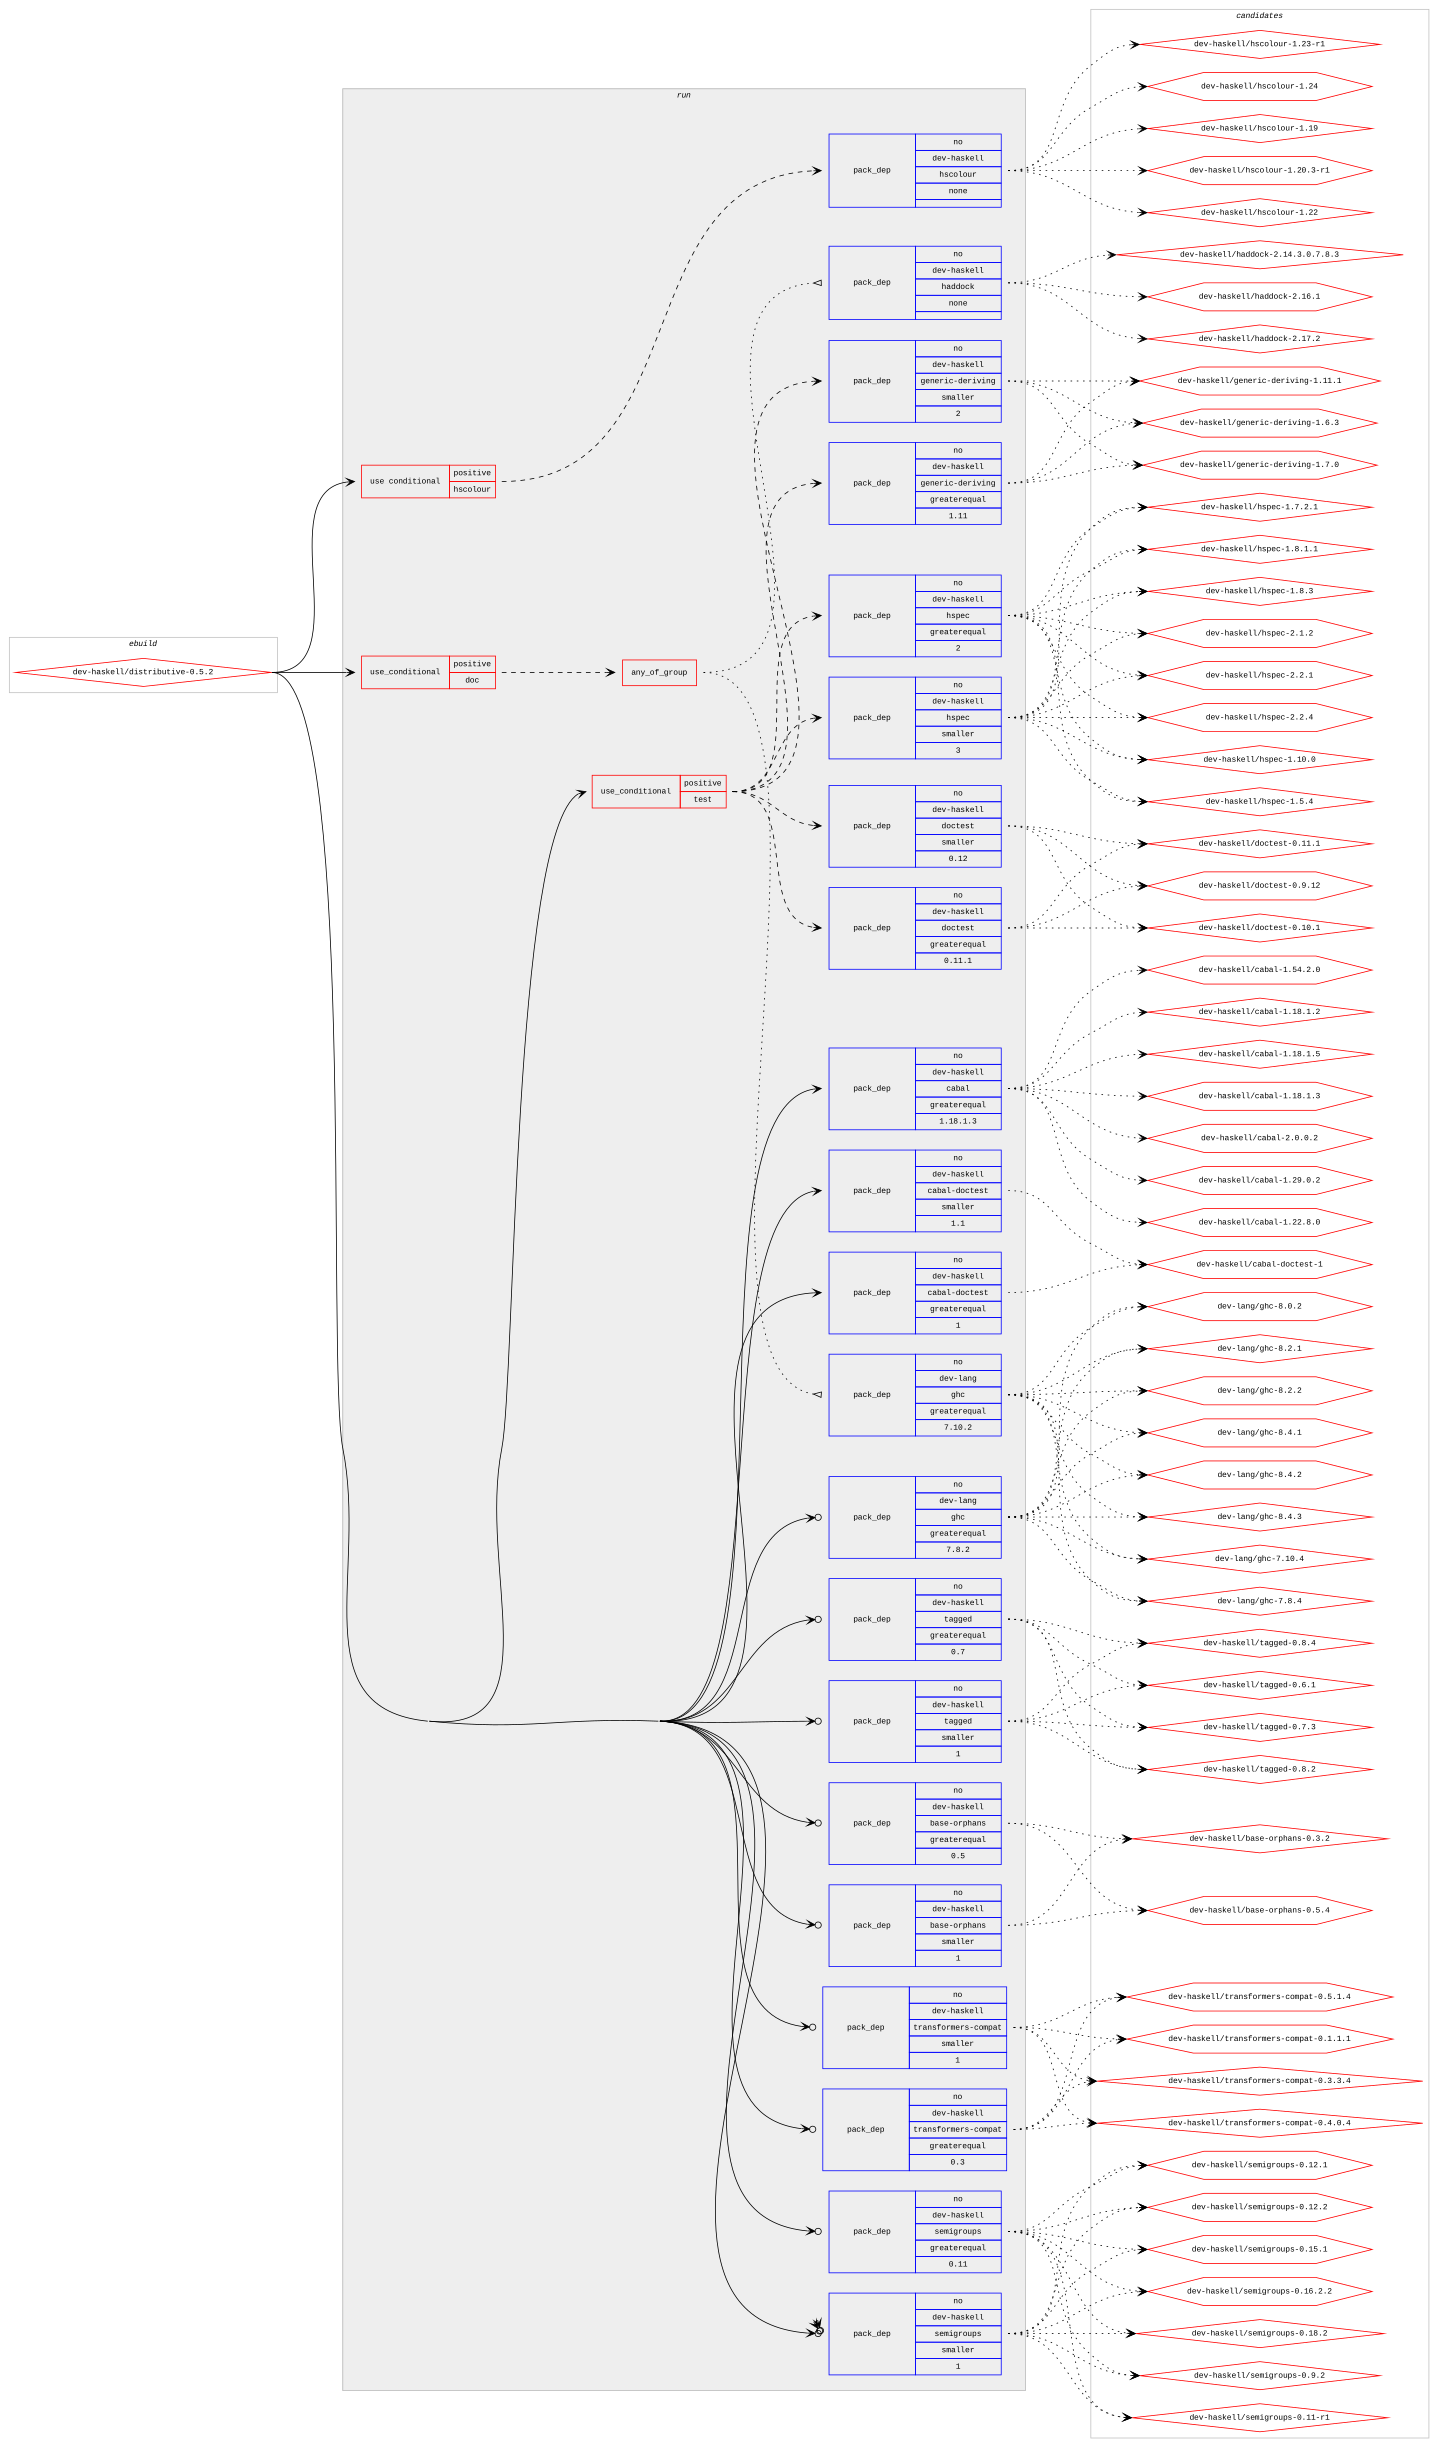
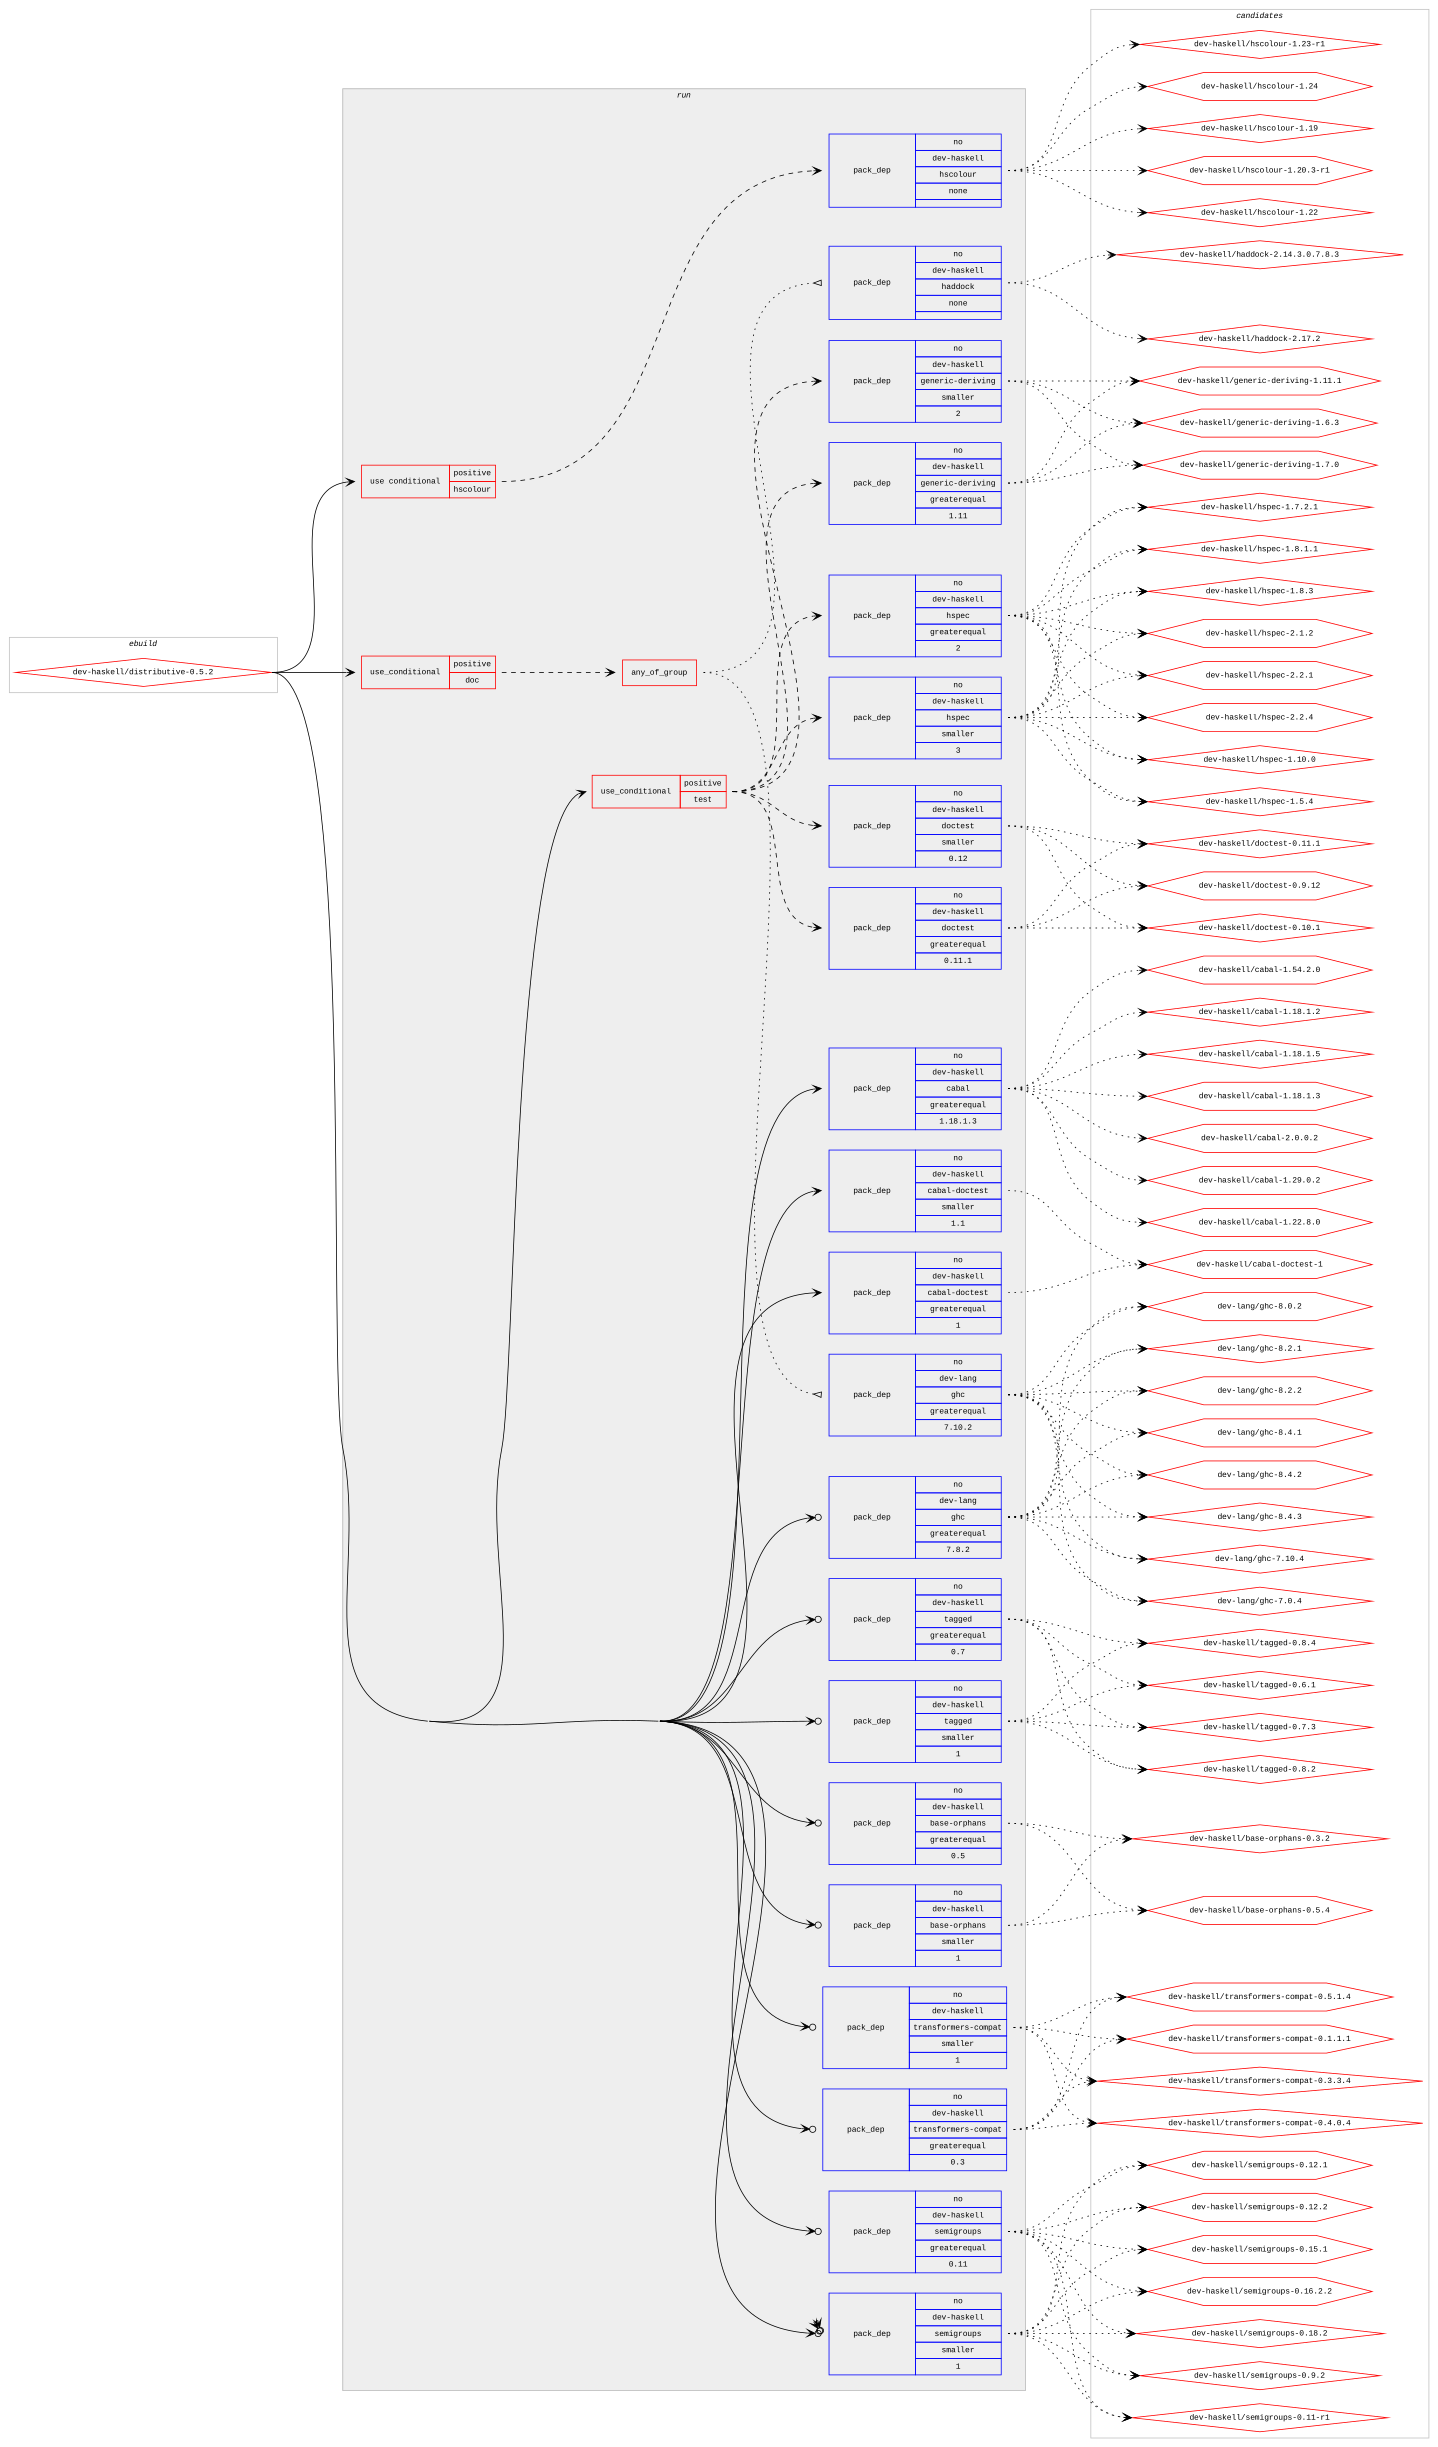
(1260, 297) -> none
(1260, 1601) -> (1260, 1601)
